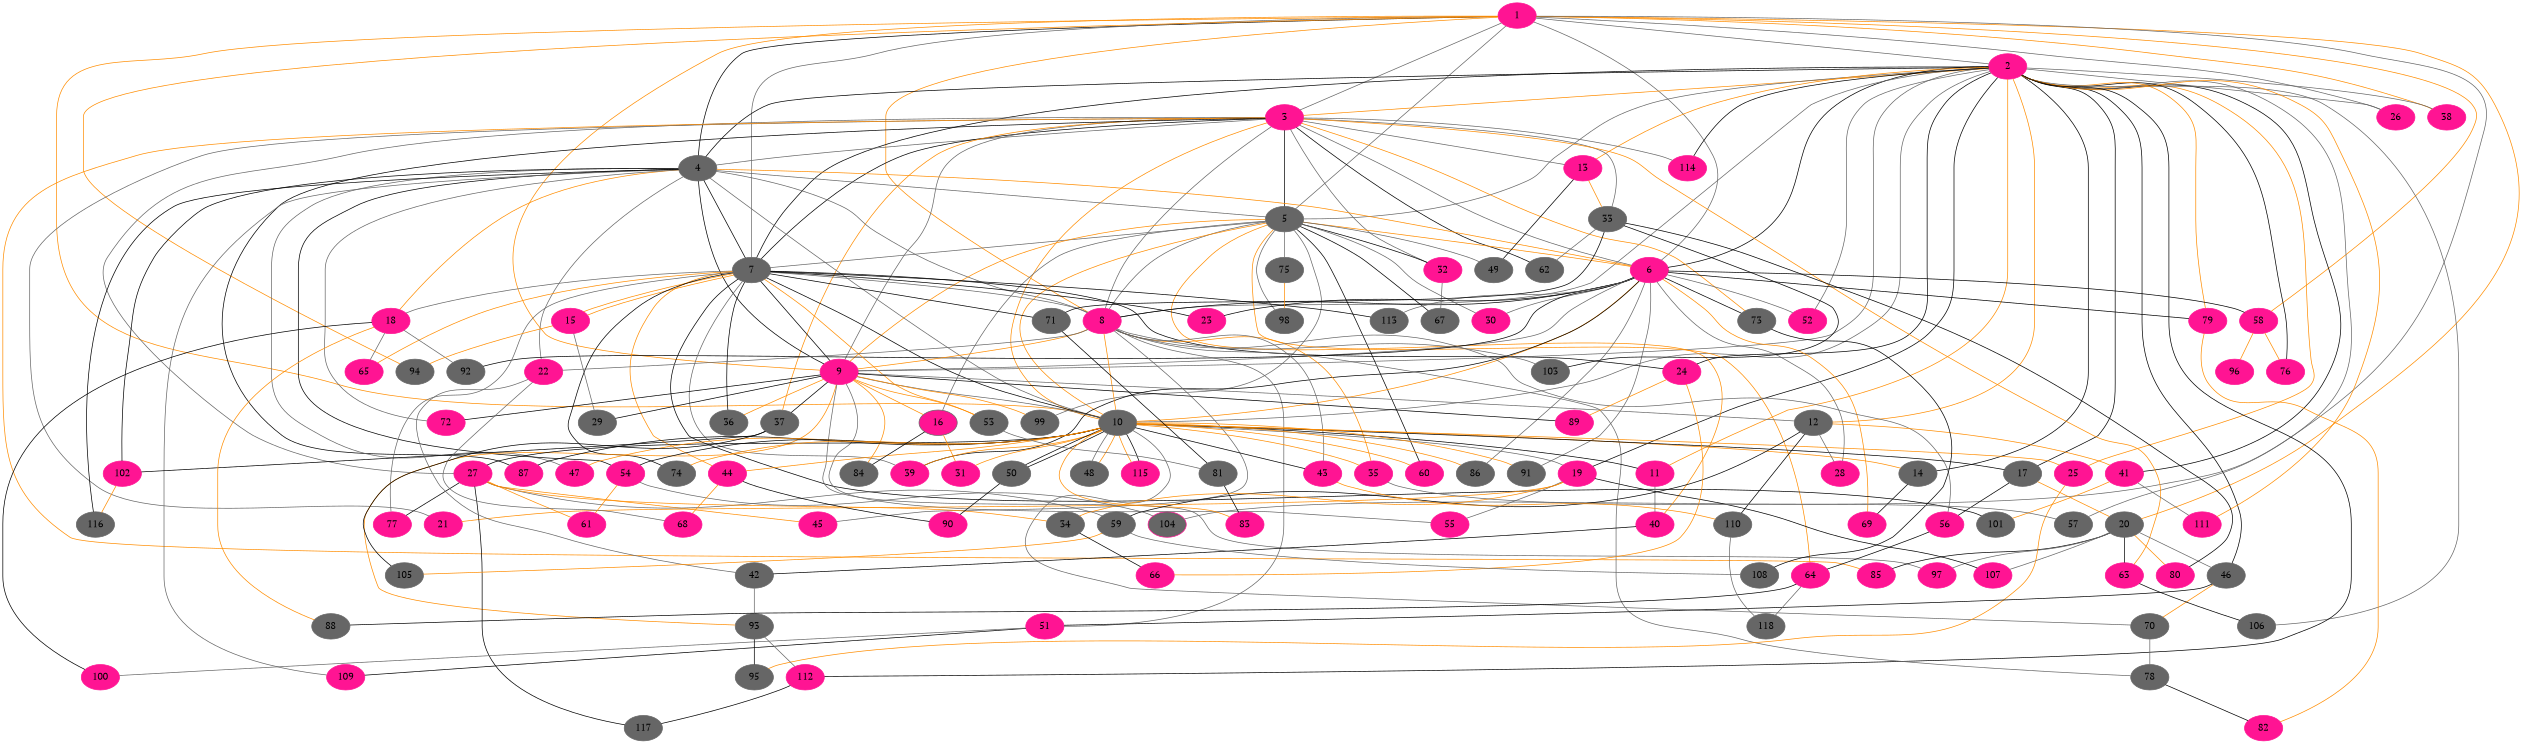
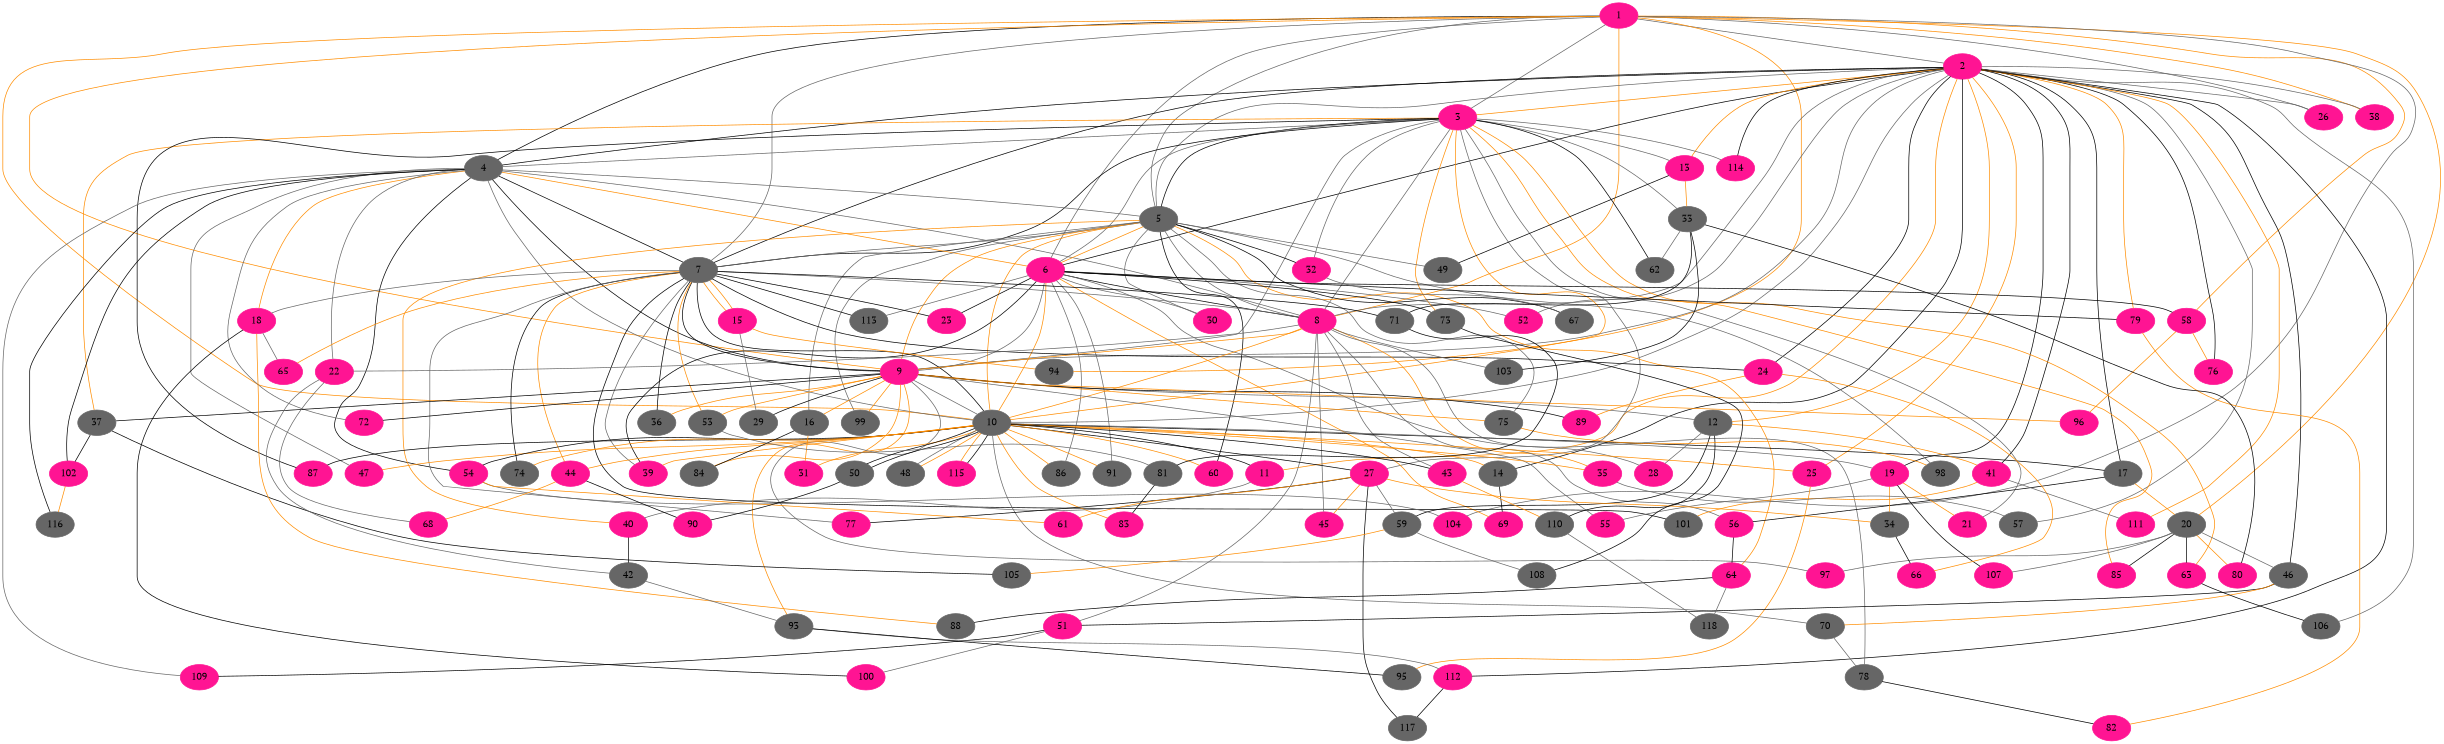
(466, 372) -> none
none -> (1215, 400)
none -> (1603, 405)
(938, 423) -> (809, 423)
(1167, 525) -> (1453, 525)
